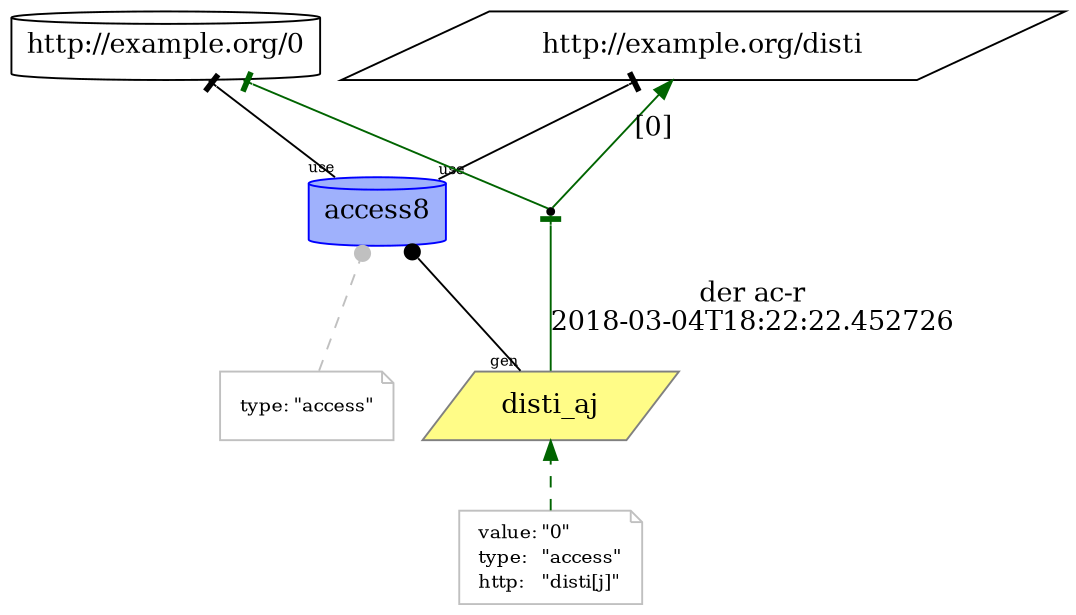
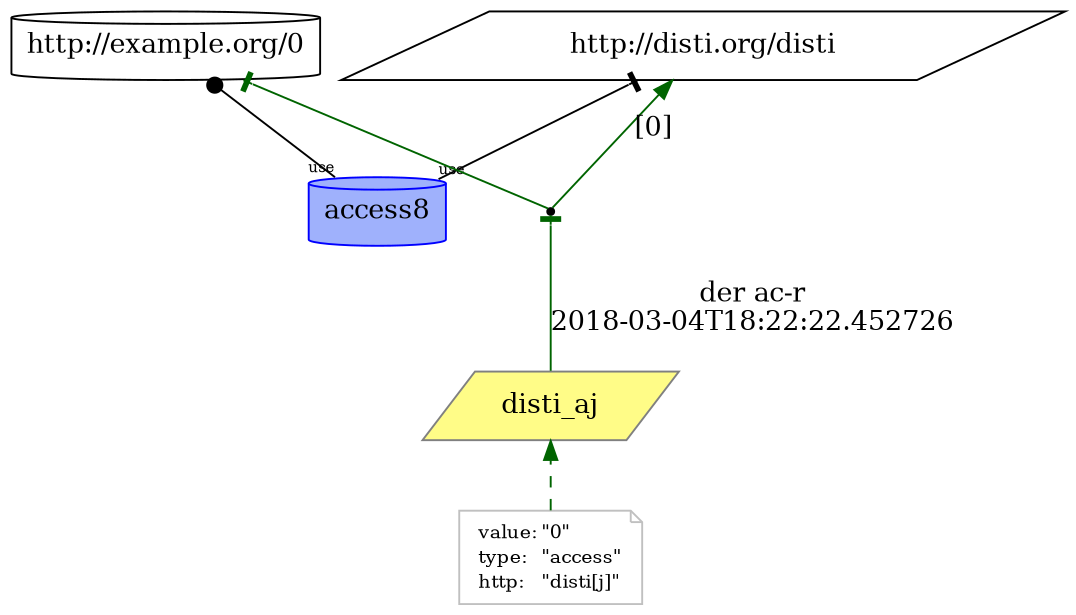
(703, 46) -> (703, 46)
(276, 132) -> (276, 132)
(469, 315) -> none
(307, 406) -> none
